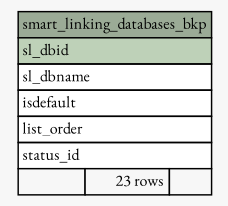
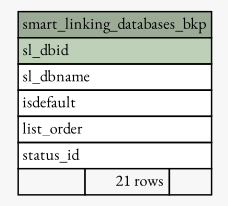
(140, 181) -> (140, 181)
